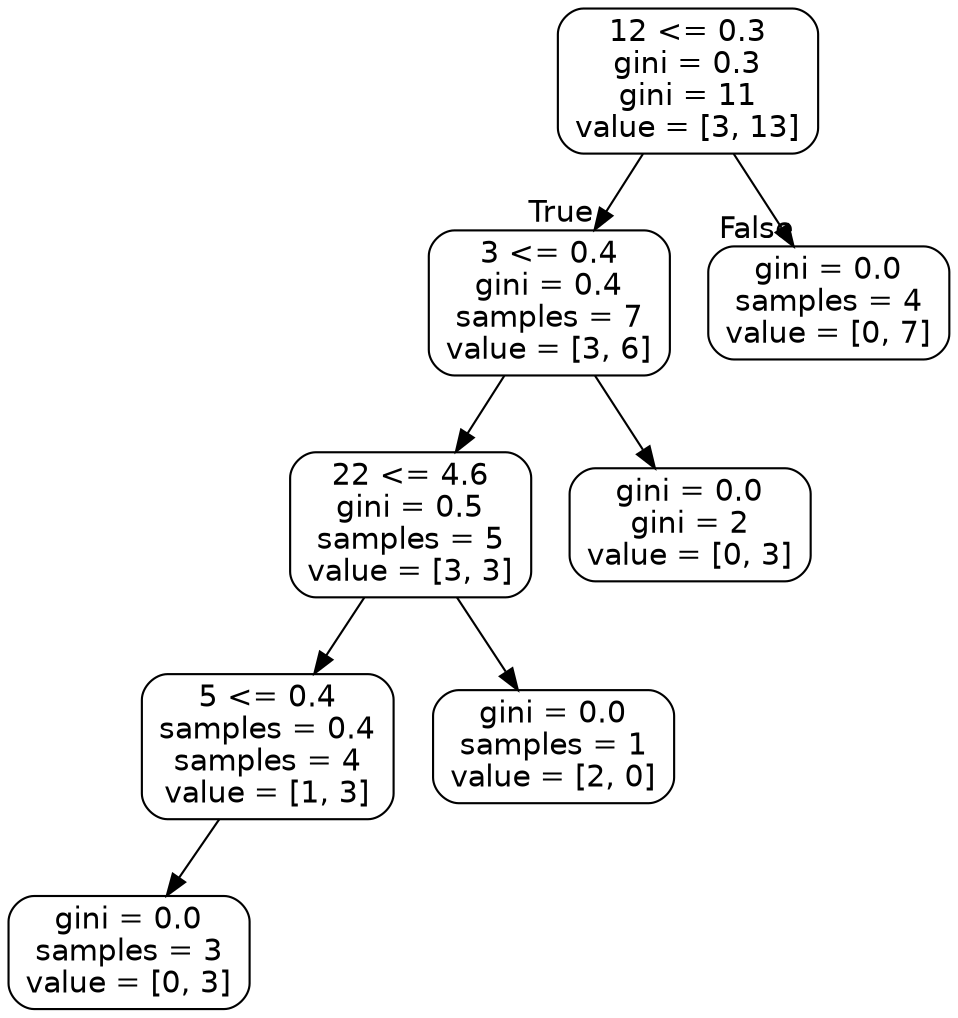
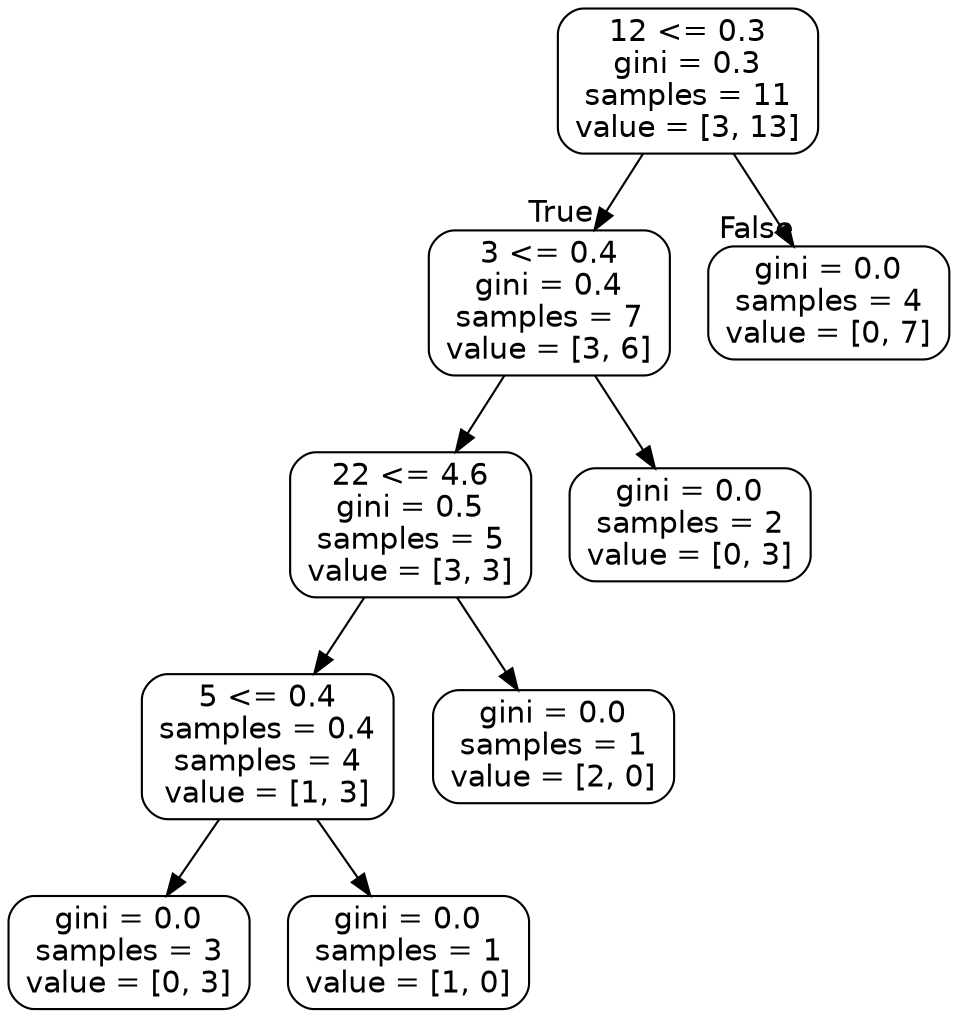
(688, 81) -> (688, 81)
(690, 525) -> (690, 525)
none -> (409, 953)
